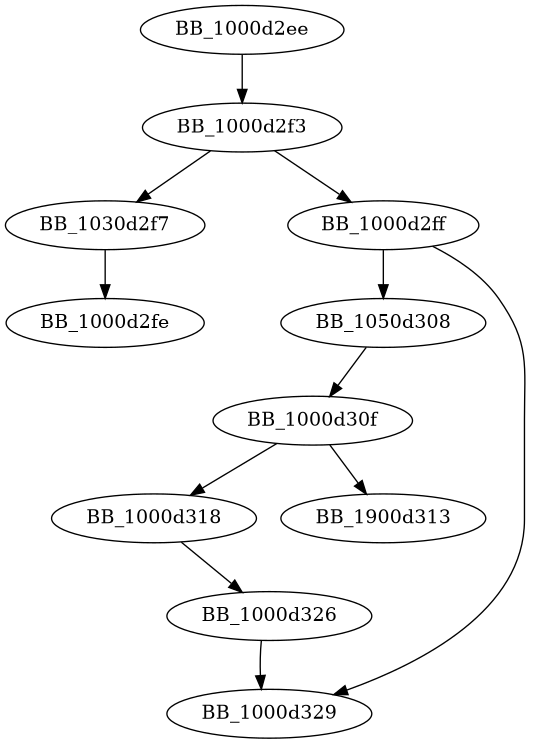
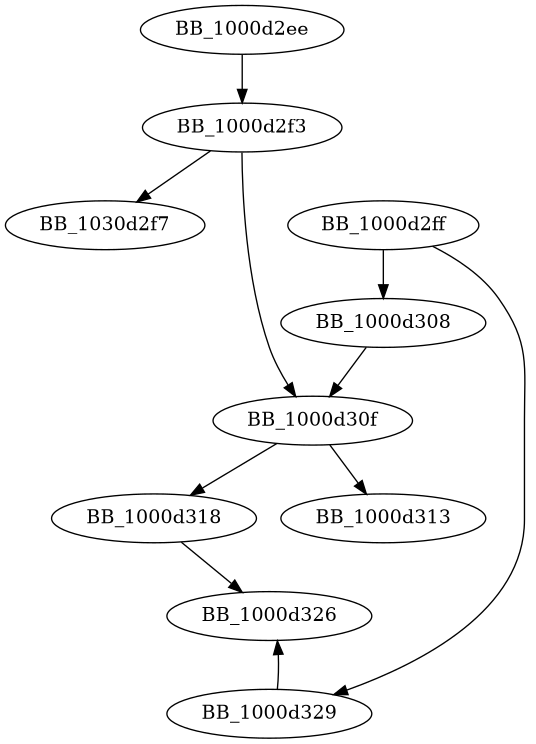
(307, 172) -> (251, 272)
(105, 323) -> none
(383, 323) -> (383, 323)
(383, 518) -> (383, 518)
(260, 658) -> (278, 672)
